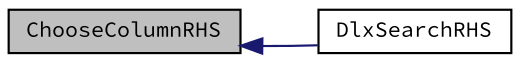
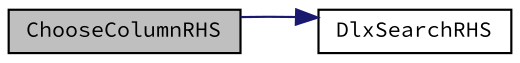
(290, 46) -> (268, 17)
